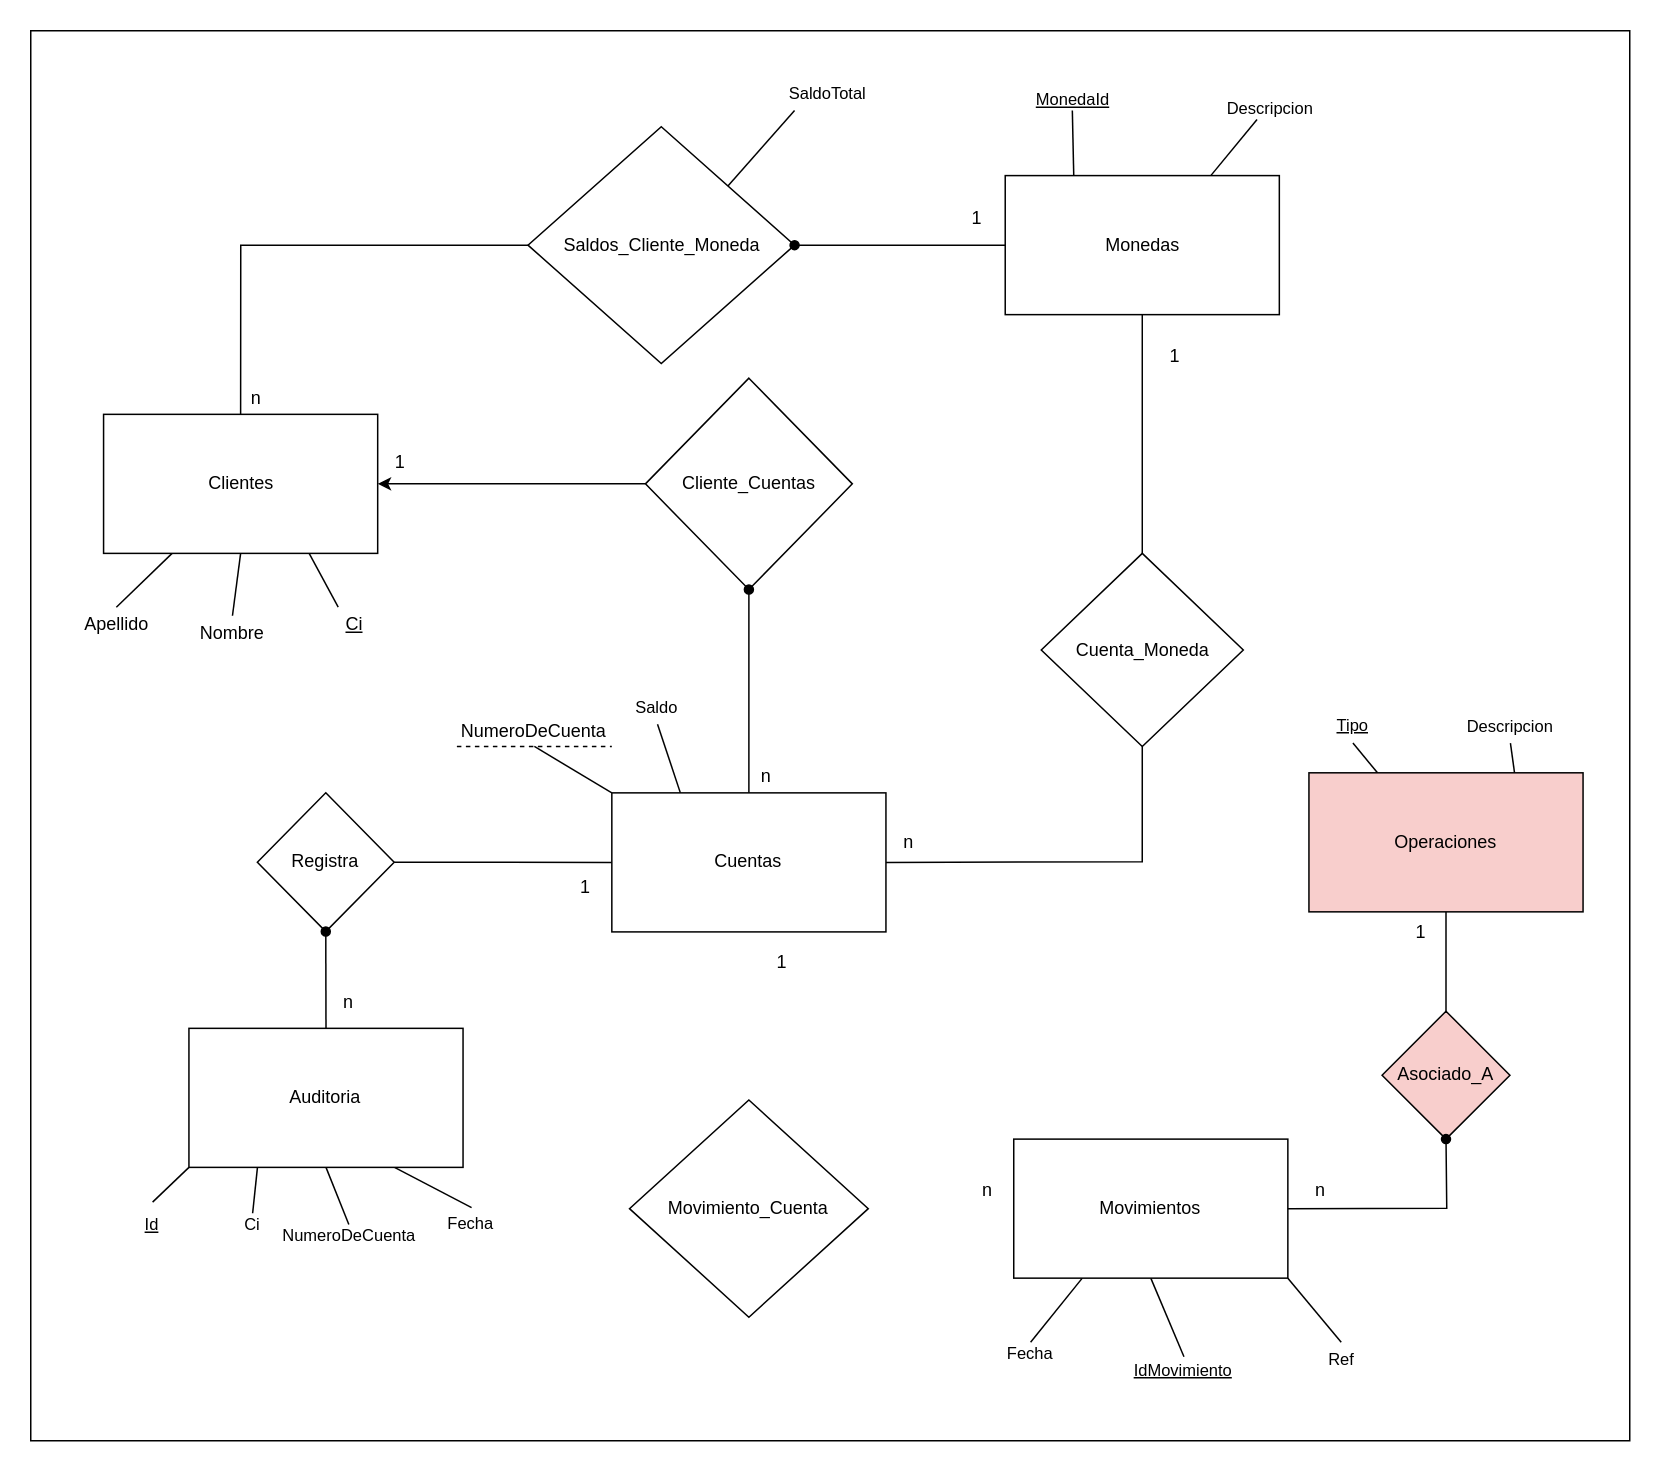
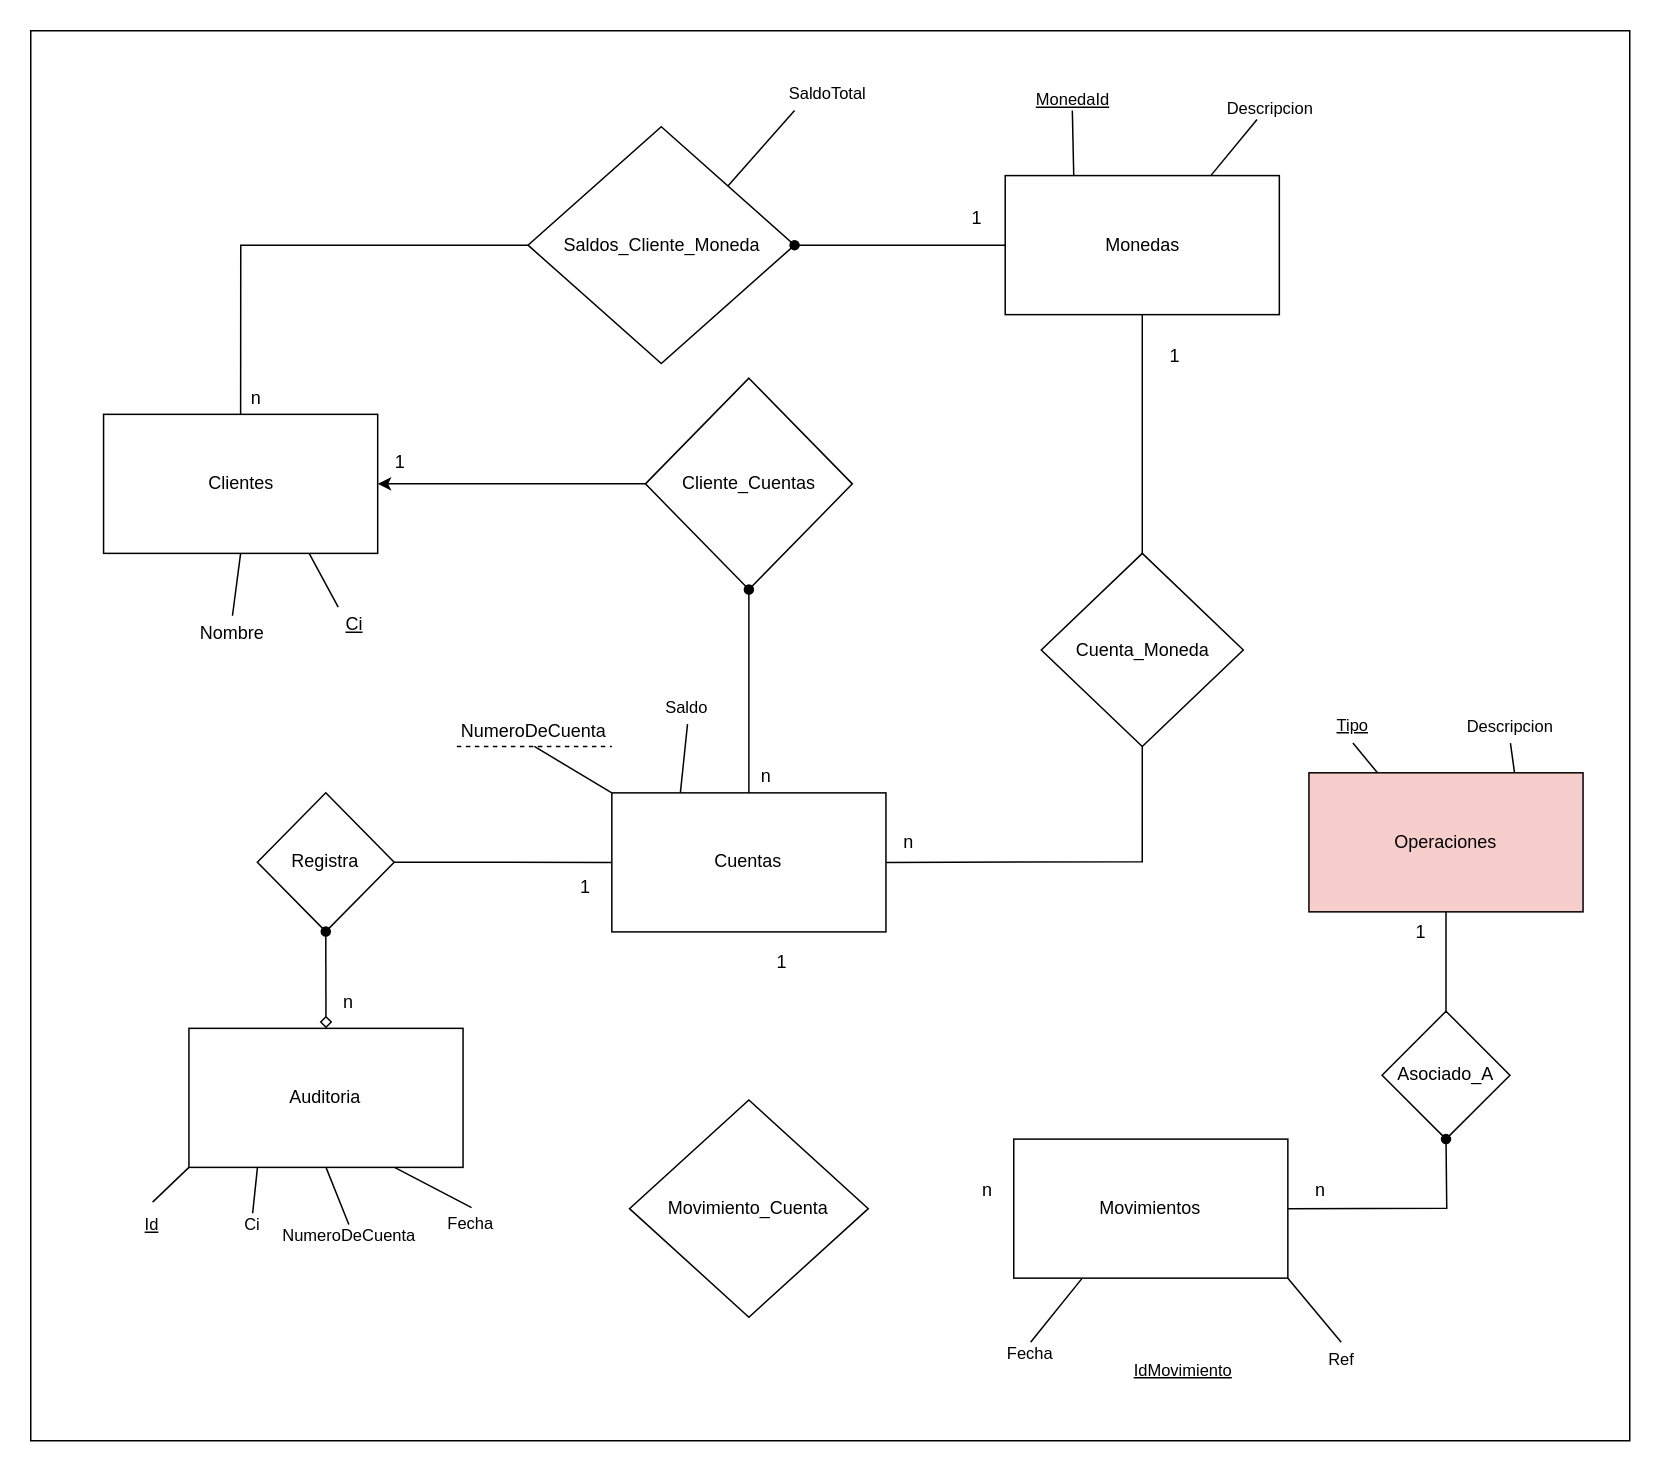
(145, 580) -> none
(116, 624) -> none
(658, 707) -> (688, 707)
(326, 1021) -> (326, 1016)
(1446, 1075) -> (1446, 1075)
(1167, 1317) -> none
